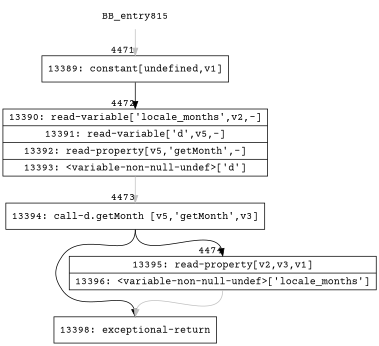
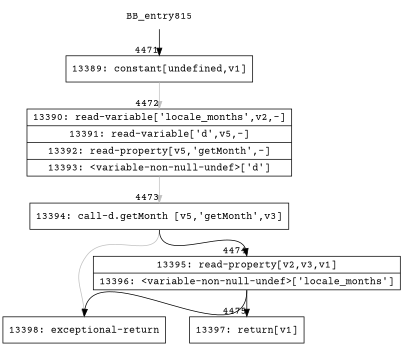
(135, 39) -> (159, 39)
(135, 92) -> (159, 92)
(56, 269) -> (99, 247)
(183, 304) -> (169, 304)
none -> (247, 330)
